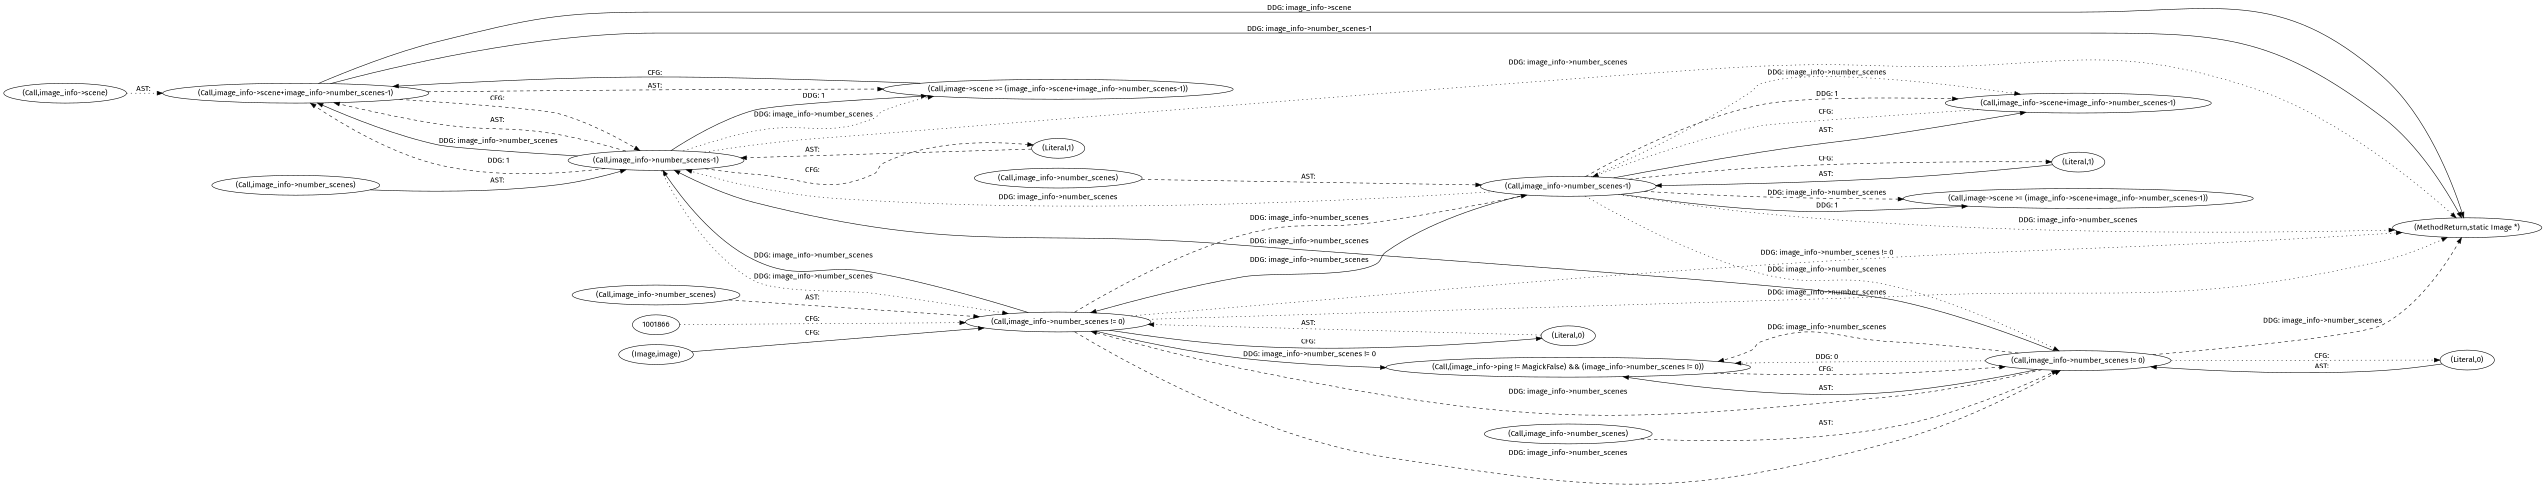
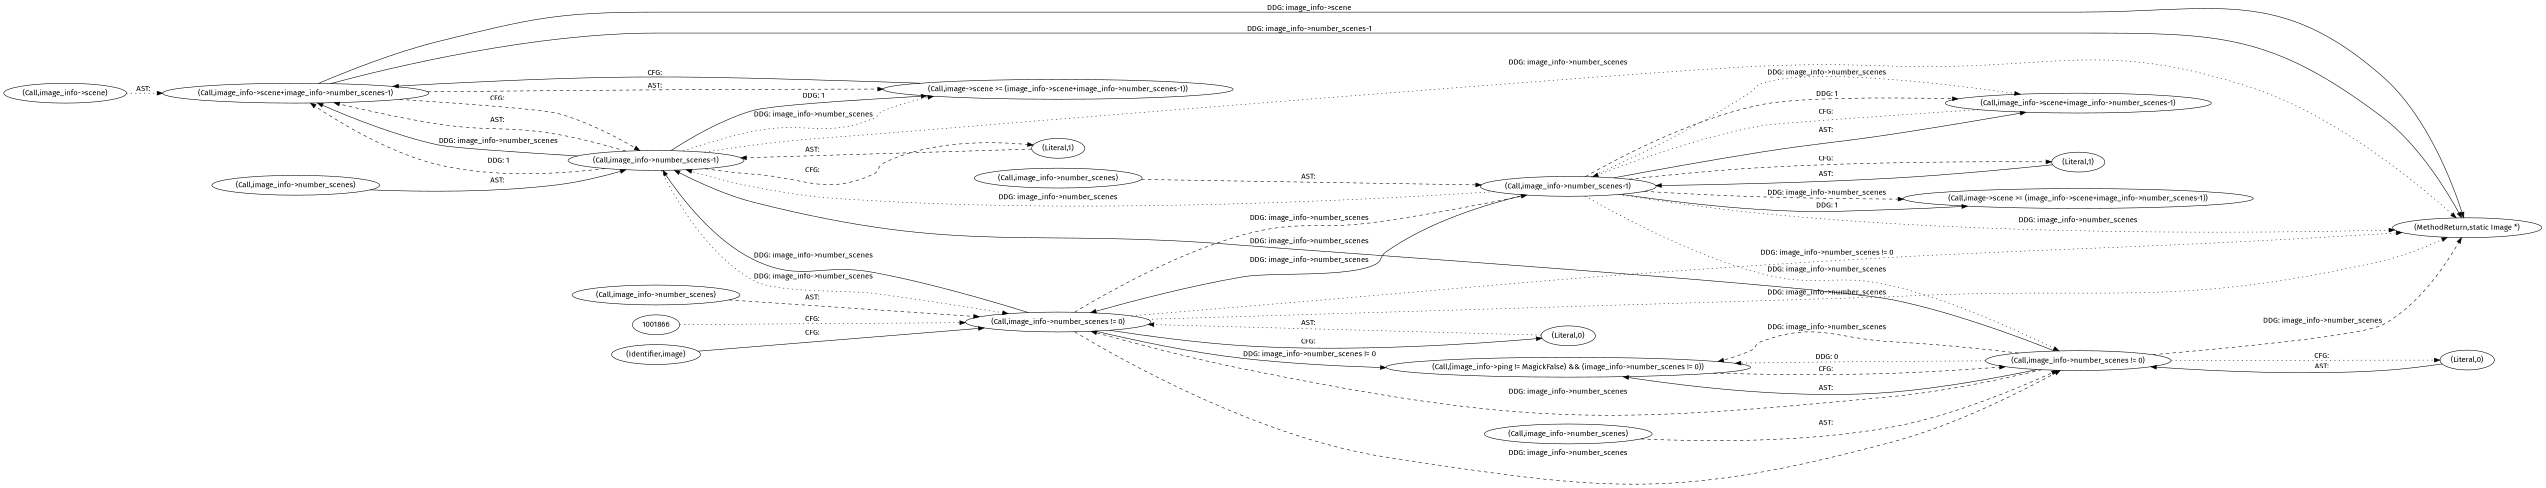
(656, 355) -> (656, 355)
